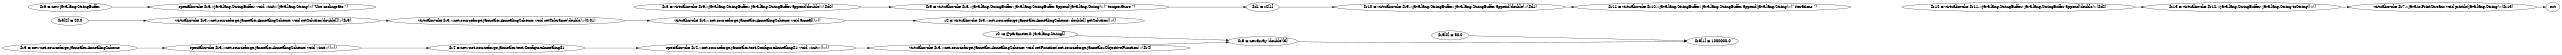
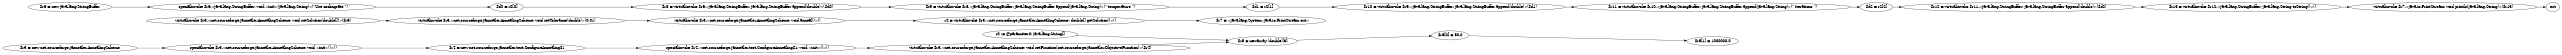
none -> (507, 7)
none -> (1876, 7)
(70, 21) -> none
none -> (1263, 21)
(1491, 43) -> (1363, 38)
